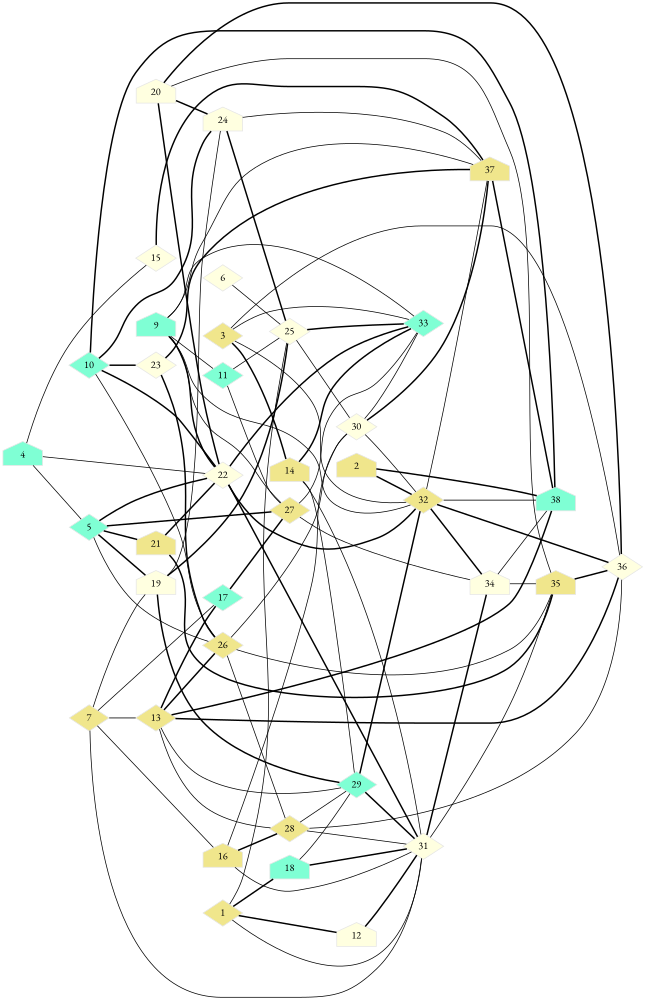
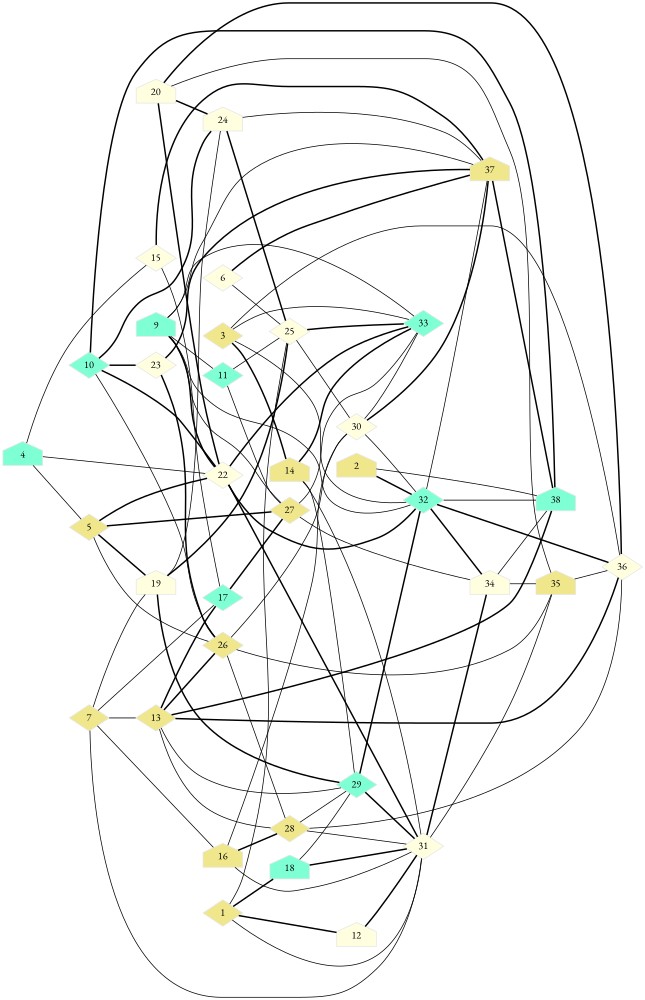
none -> (346, 212)
(457, 481) -> (457, 481)
none -> (202, 491)
(423, 500) -> (423, 500)
(89, 527) -> (89, 527)
(156, 544) -> none
(591, 575) -> (591, 575)
